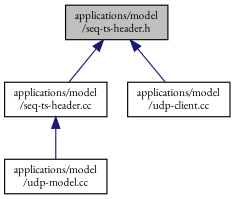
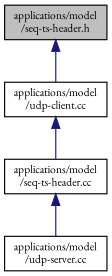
(83, 66) -> (56, 144)
(56, 177) -> (56, 254)
